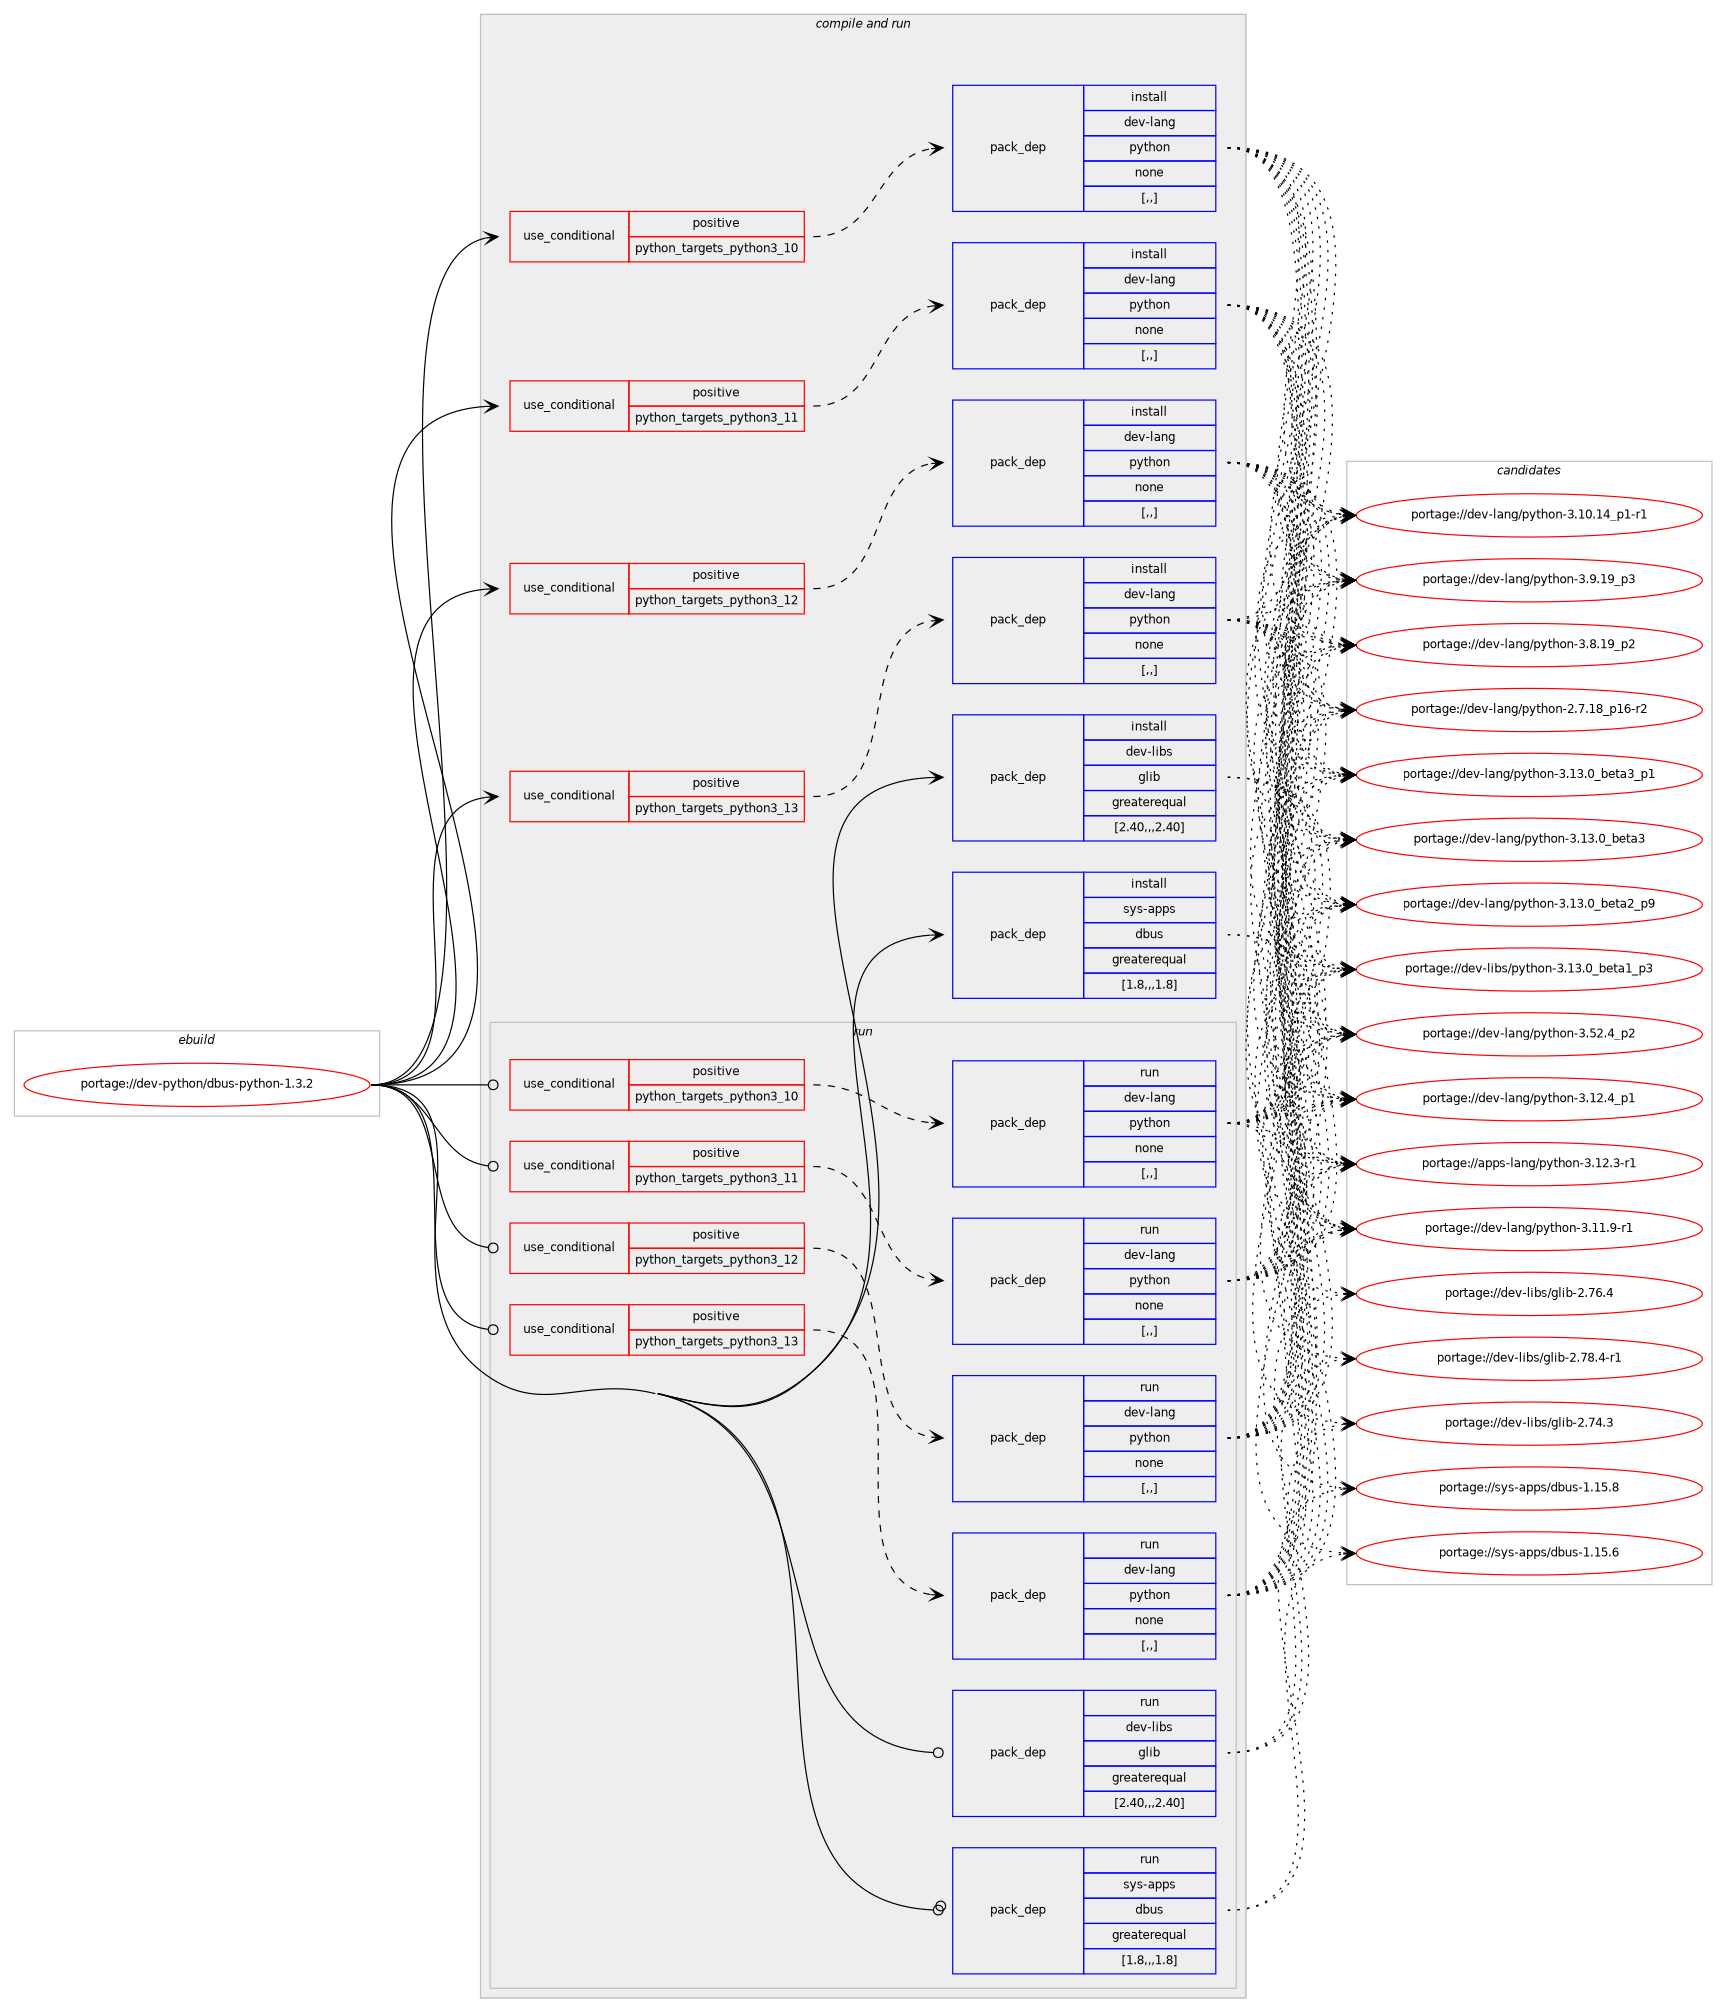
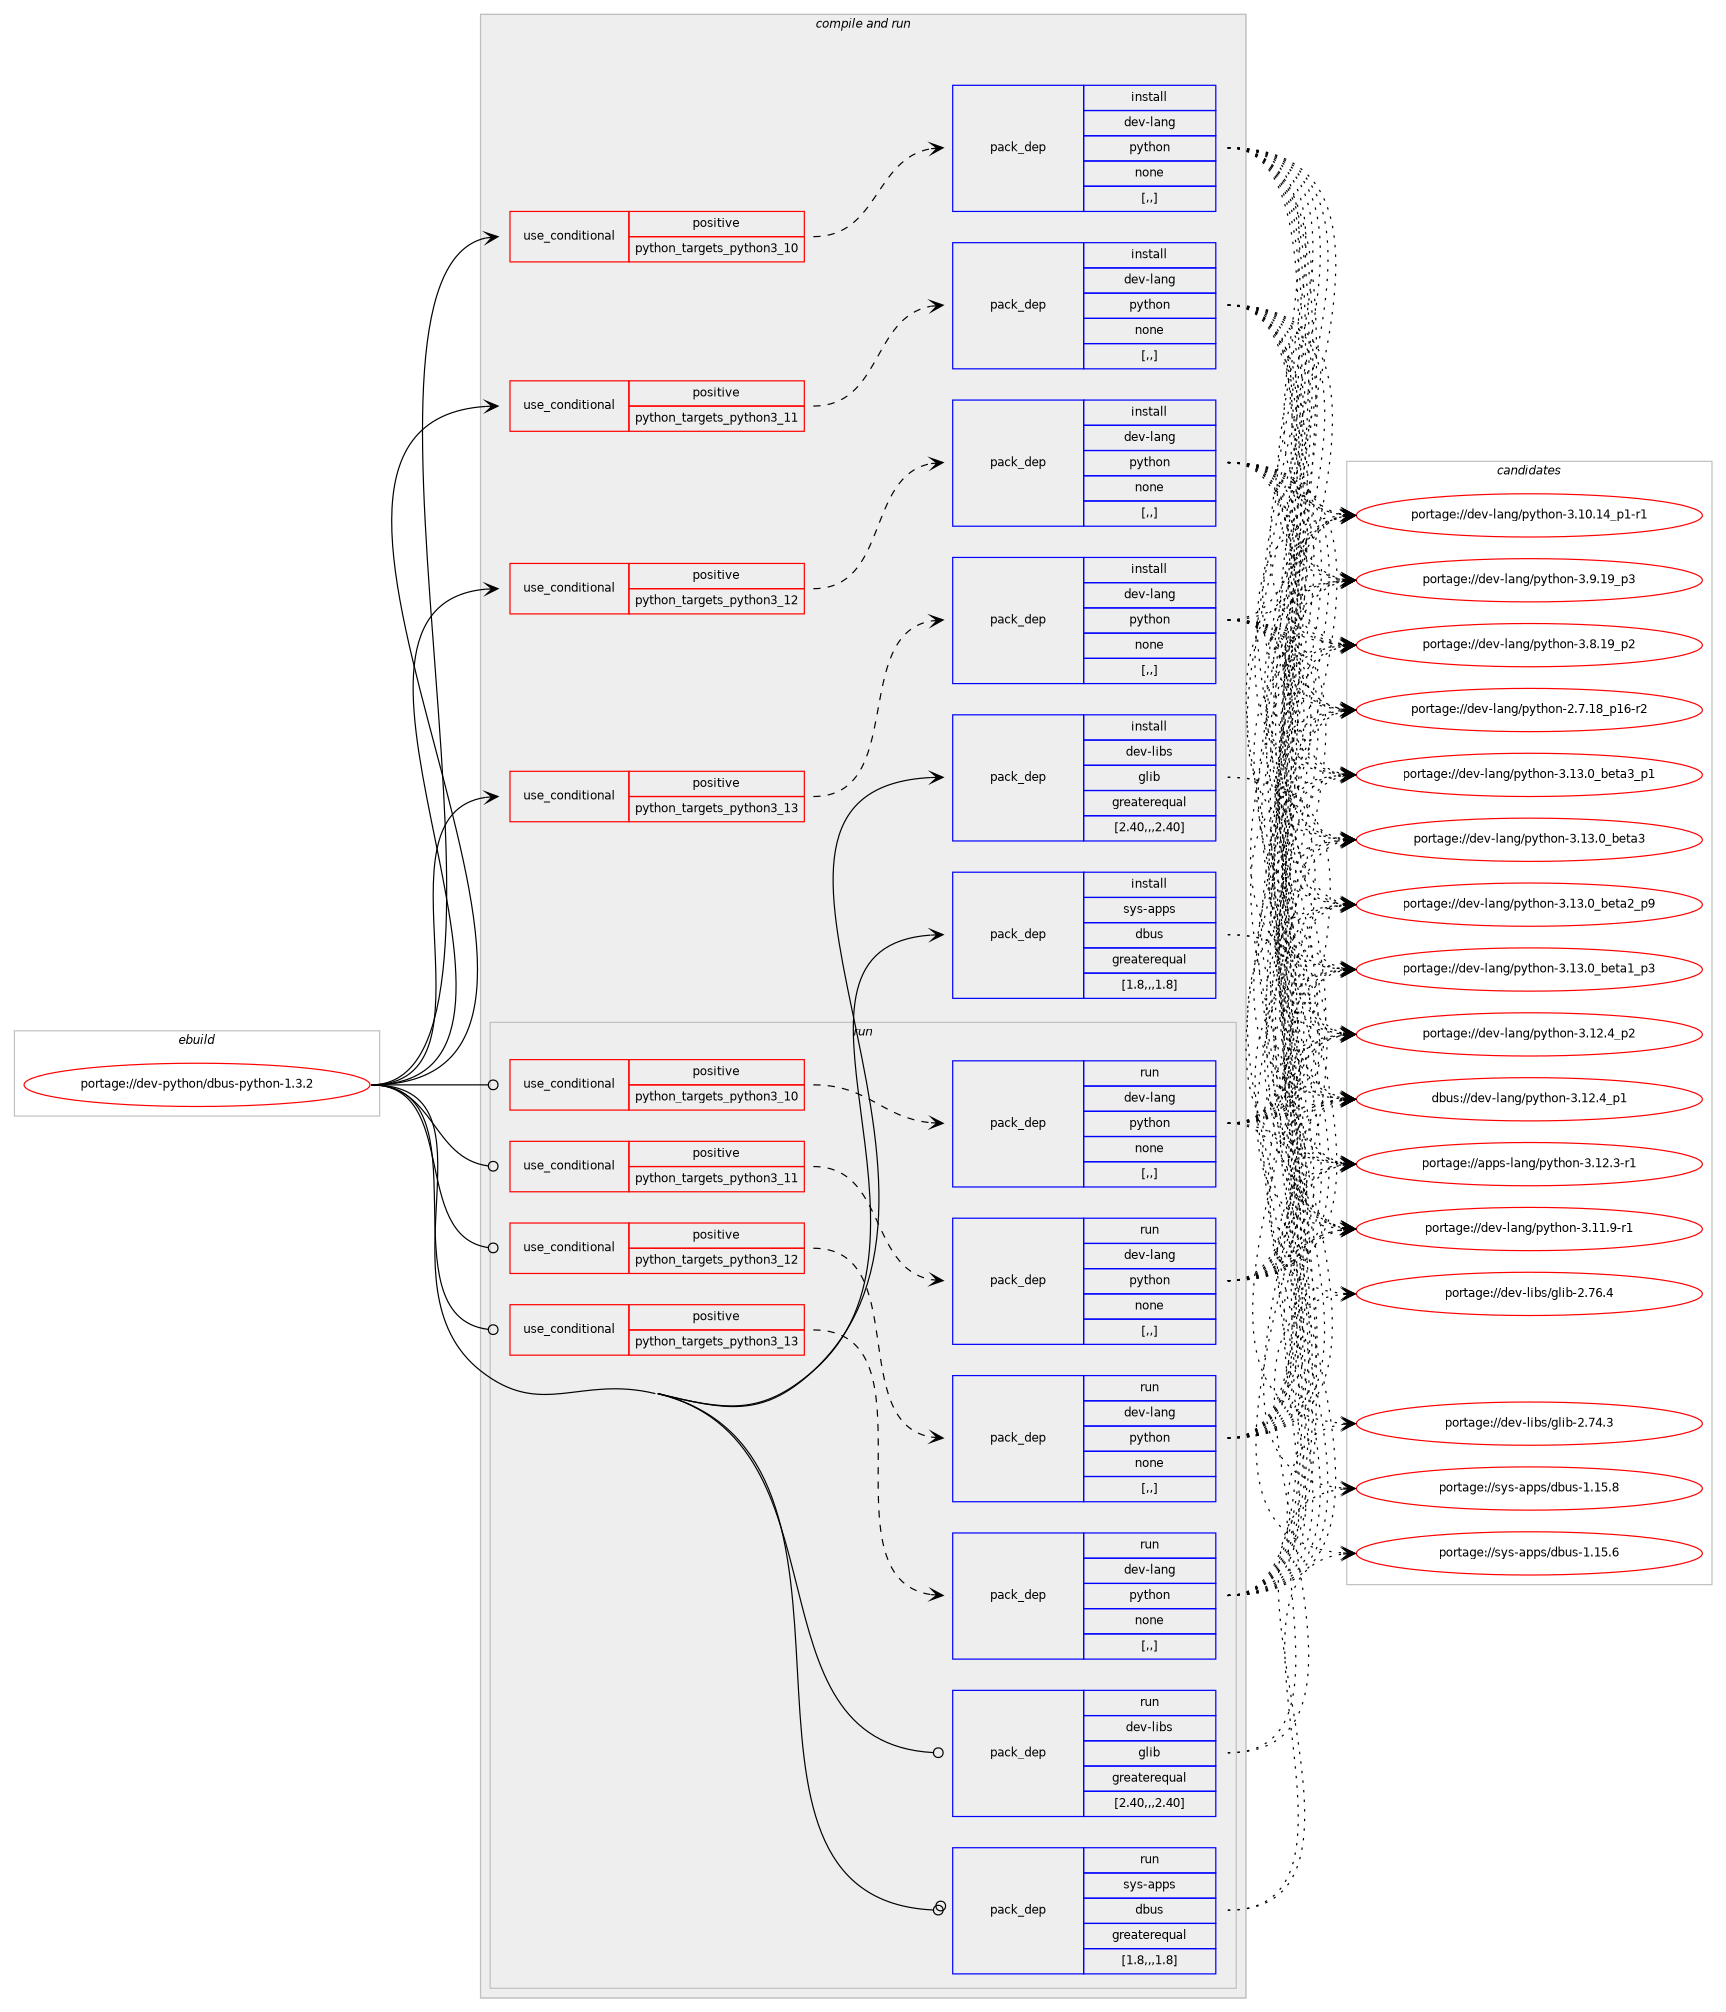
(1529, 970) -> (1529, 970)
(1529, 1034) -> (1529, 1034)
(1529, 1099) -> (1529, 1099)
(1529, 1359) -> none
